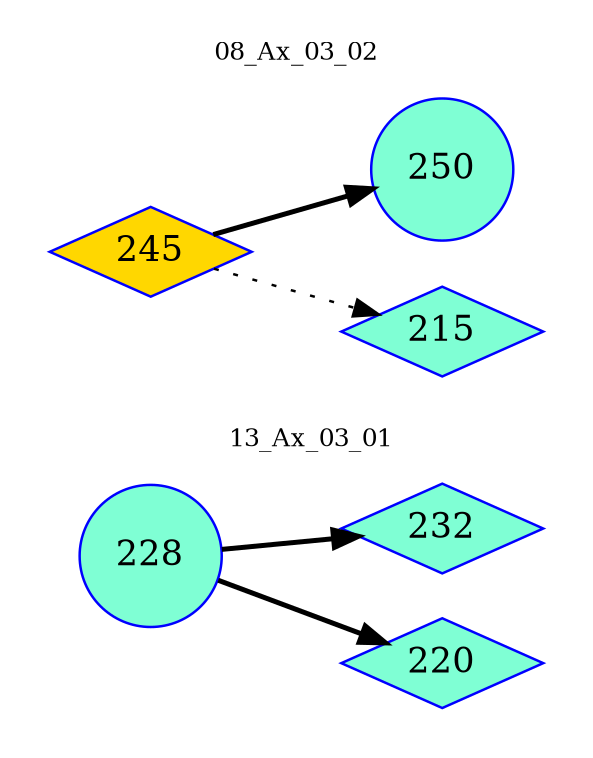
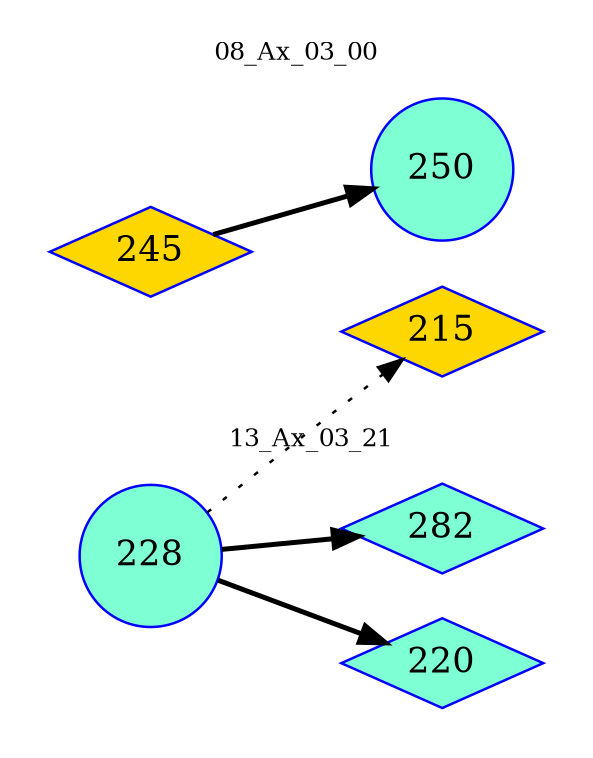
(297, 54) -> (297, 54)
(284, 288) -> (295, 443)
(442, 332) -> (442, 332)
(311, 440) -> (311, 440)
(442, 529) -> (442, 529)
